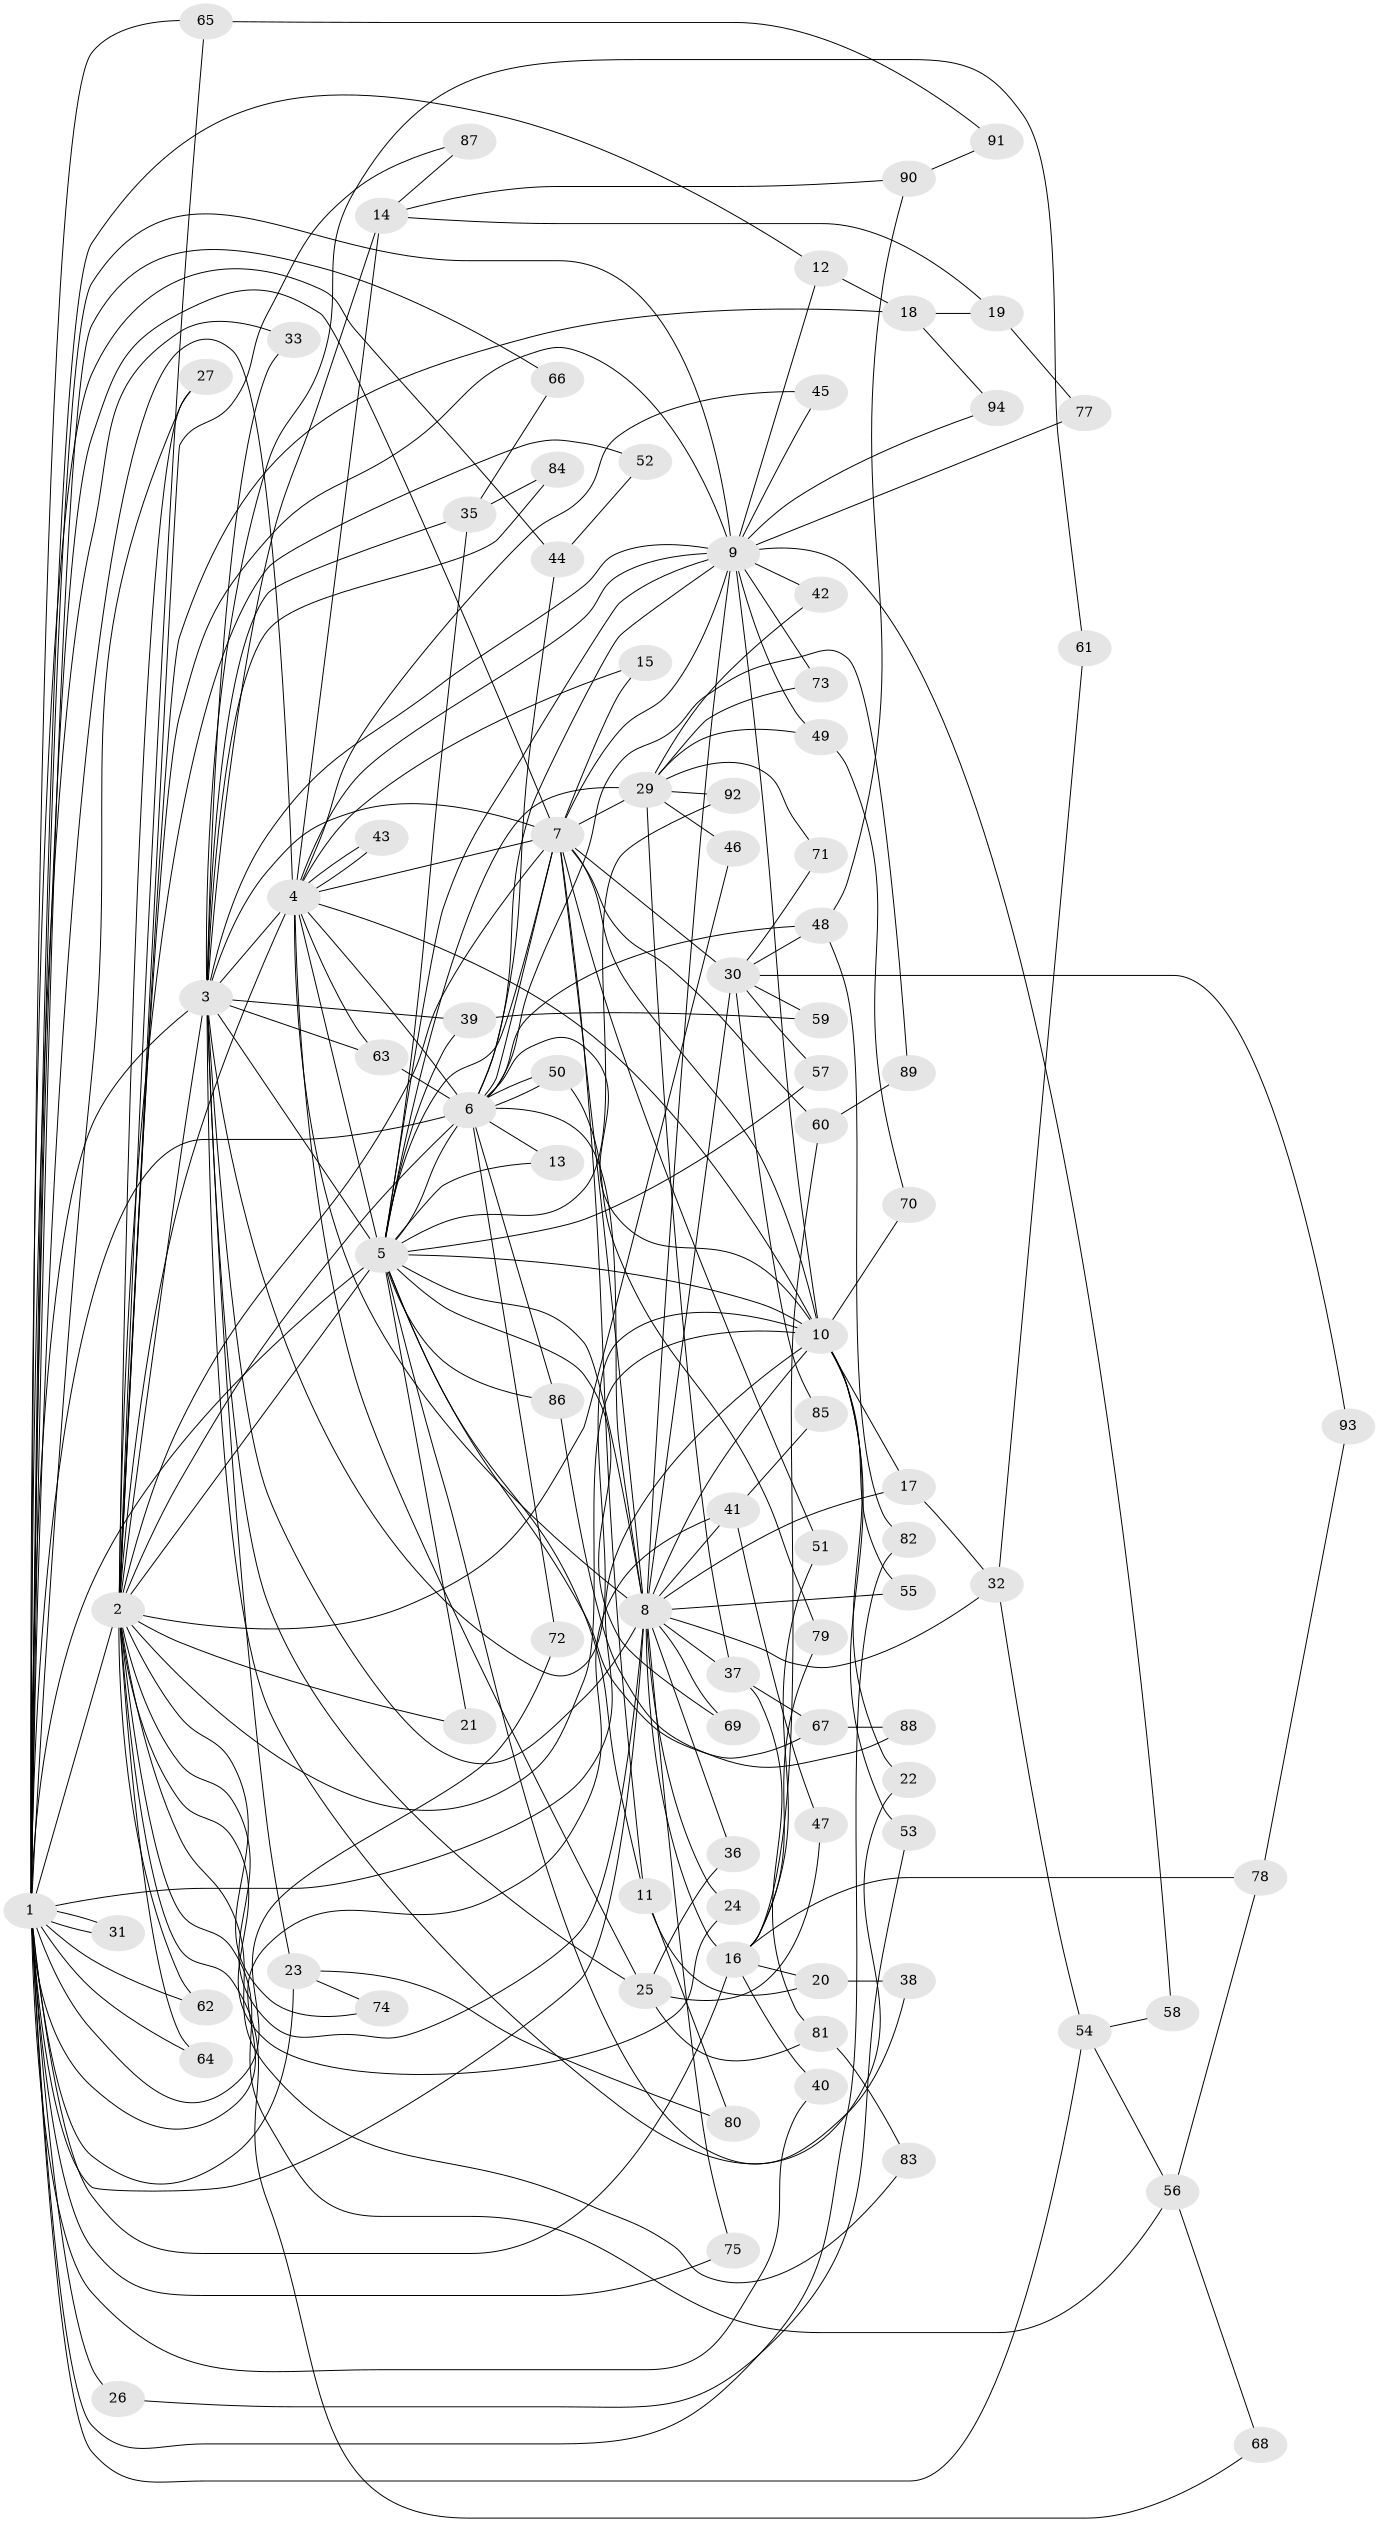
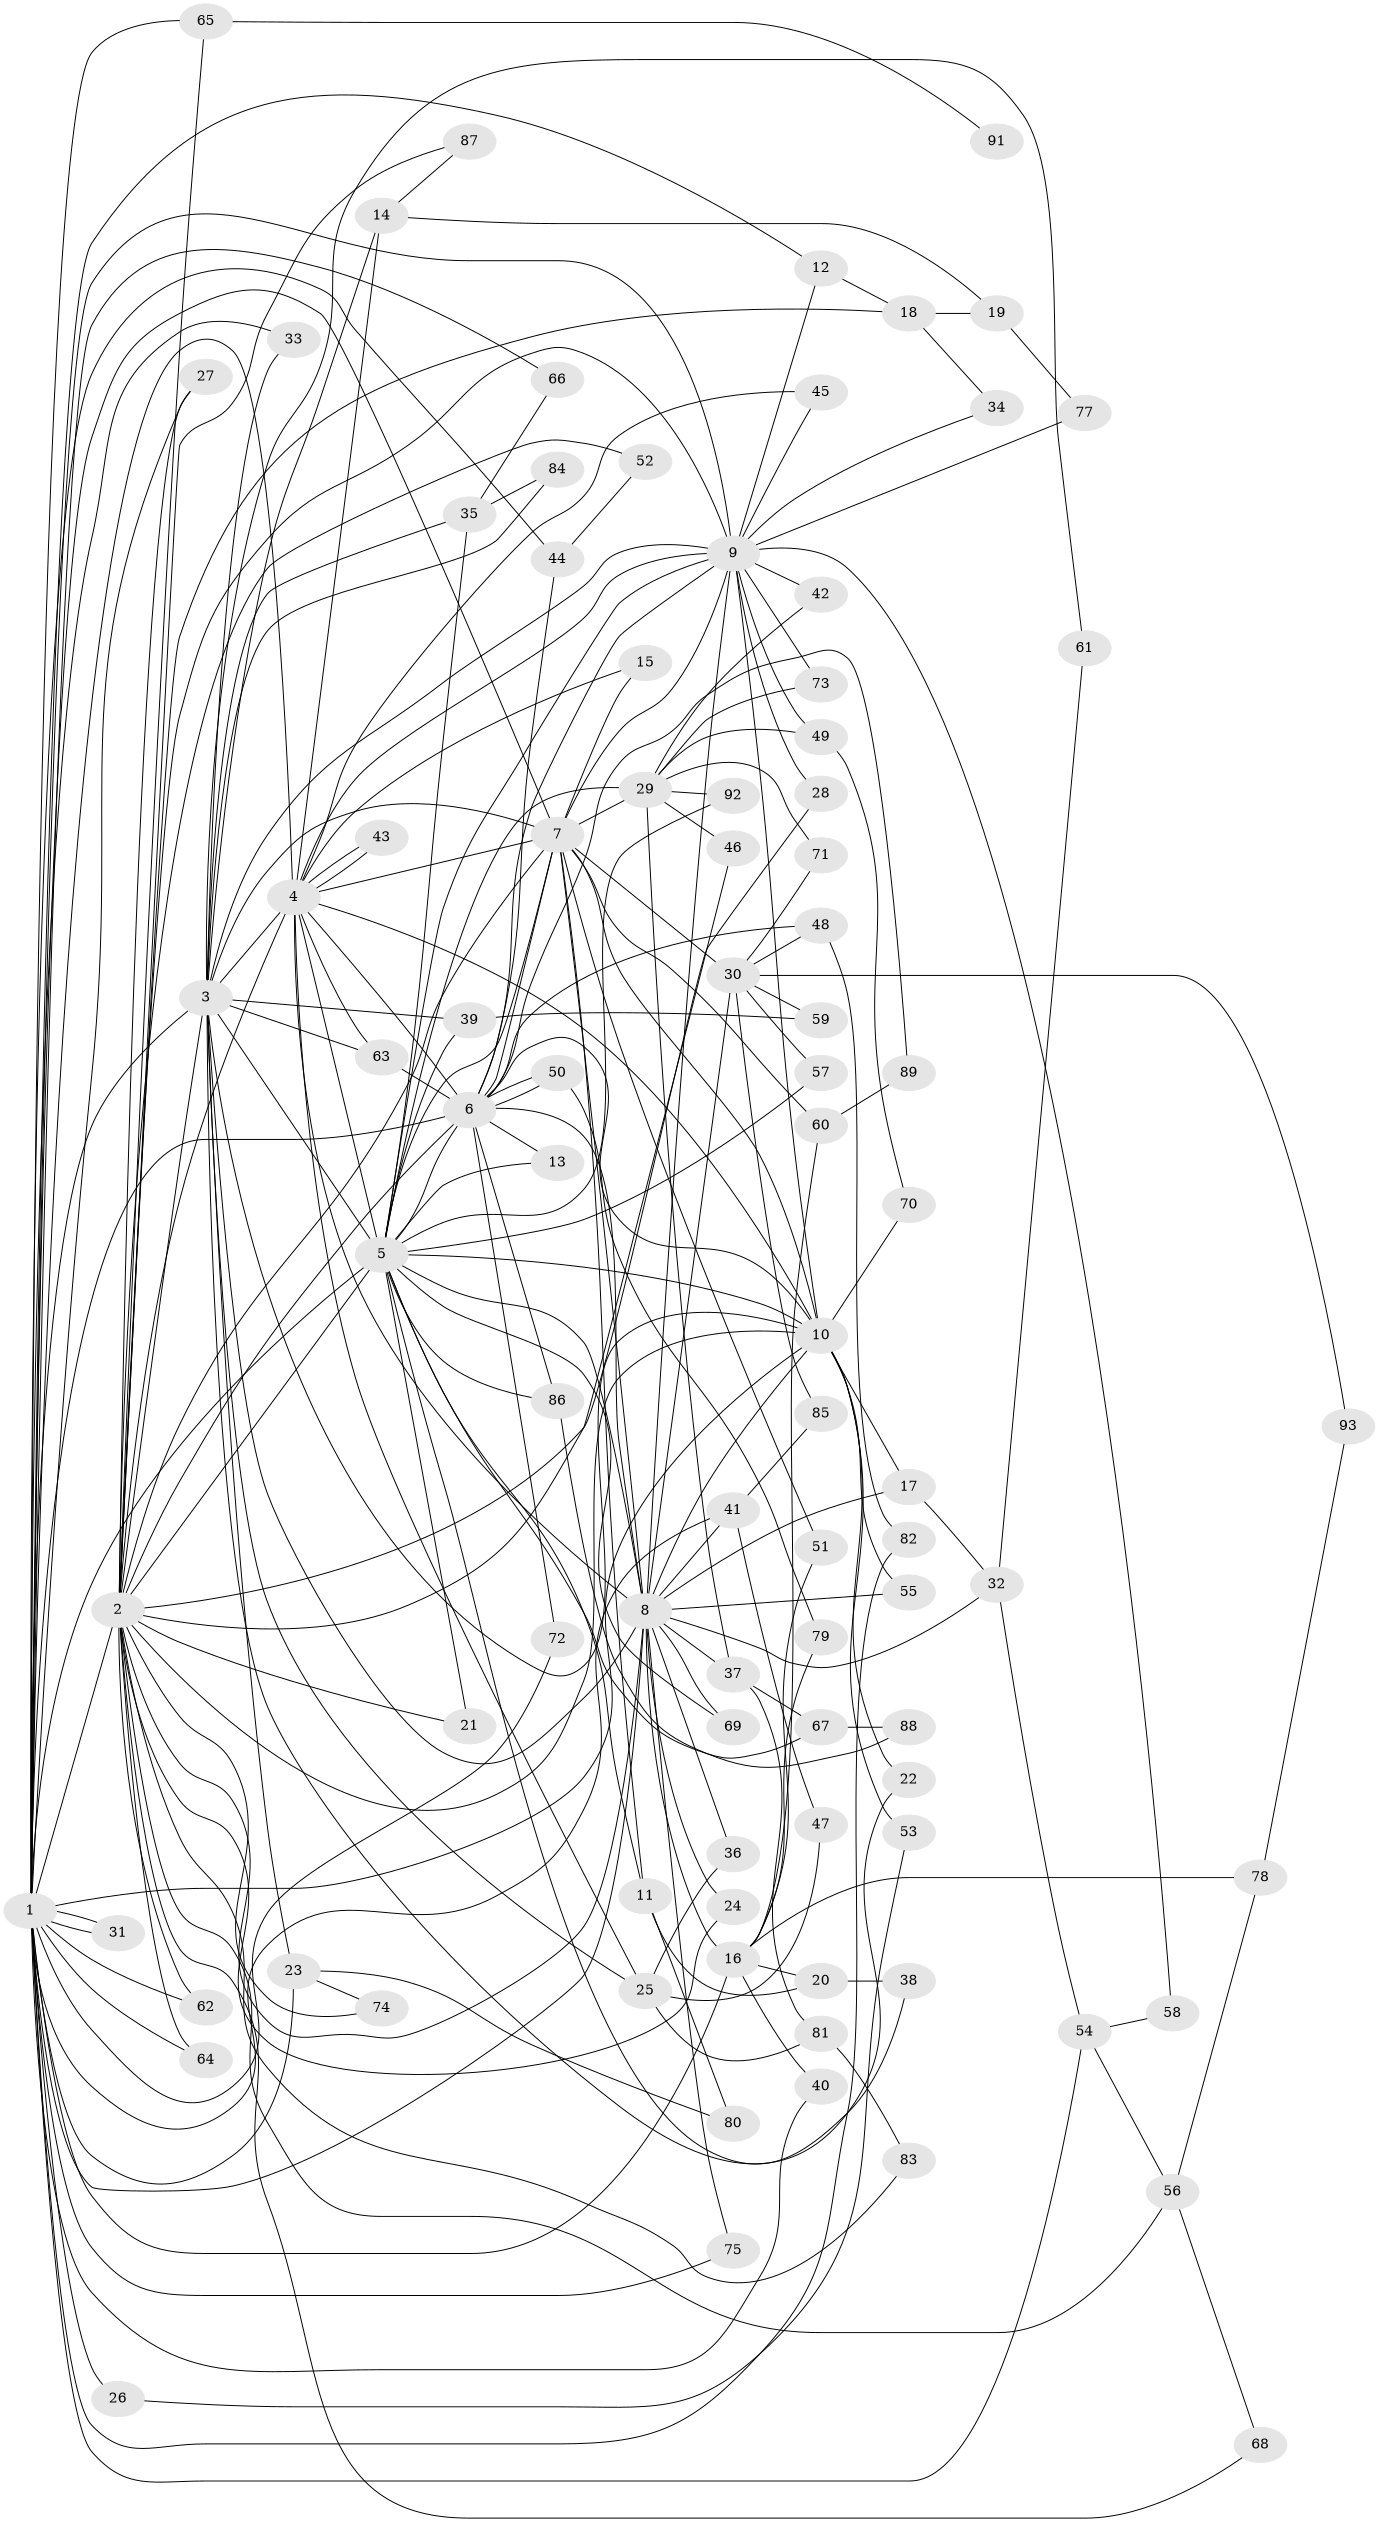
(909, 179) -> none
(997, 408) -> (997, 408)
none -> (821, 794)
